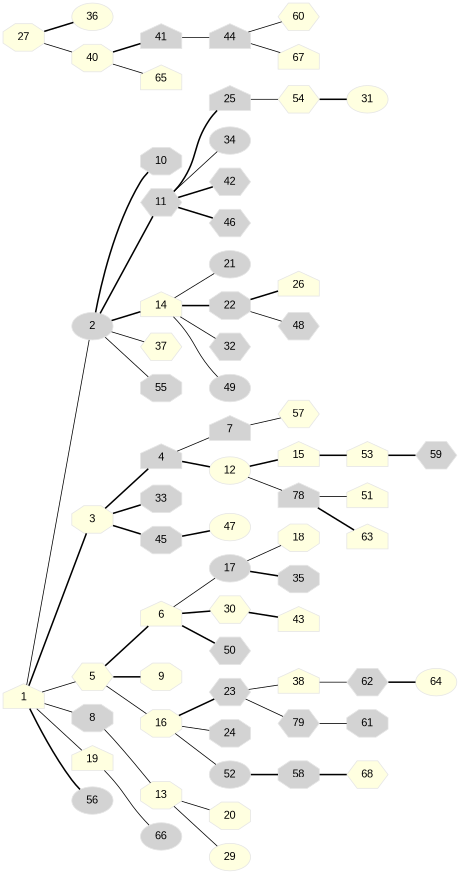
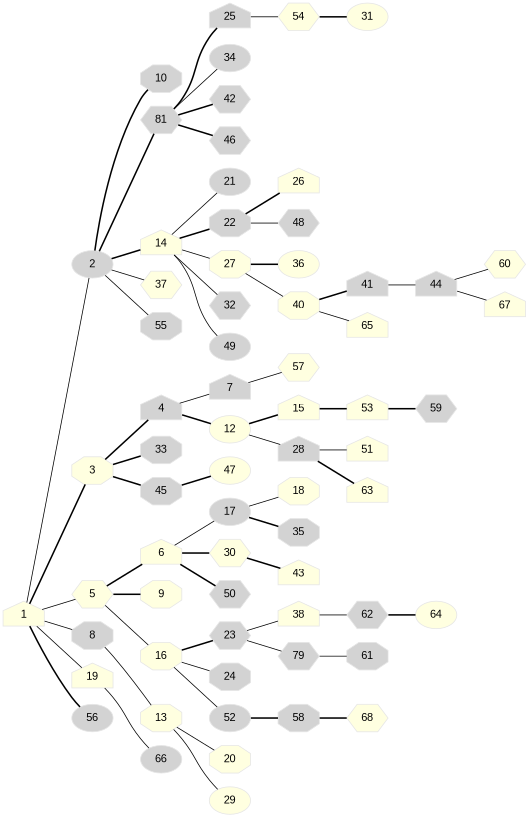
(161, 202) -> (161, 120)
none -> (196, 254)
(299, 497) -> (299, 450)
